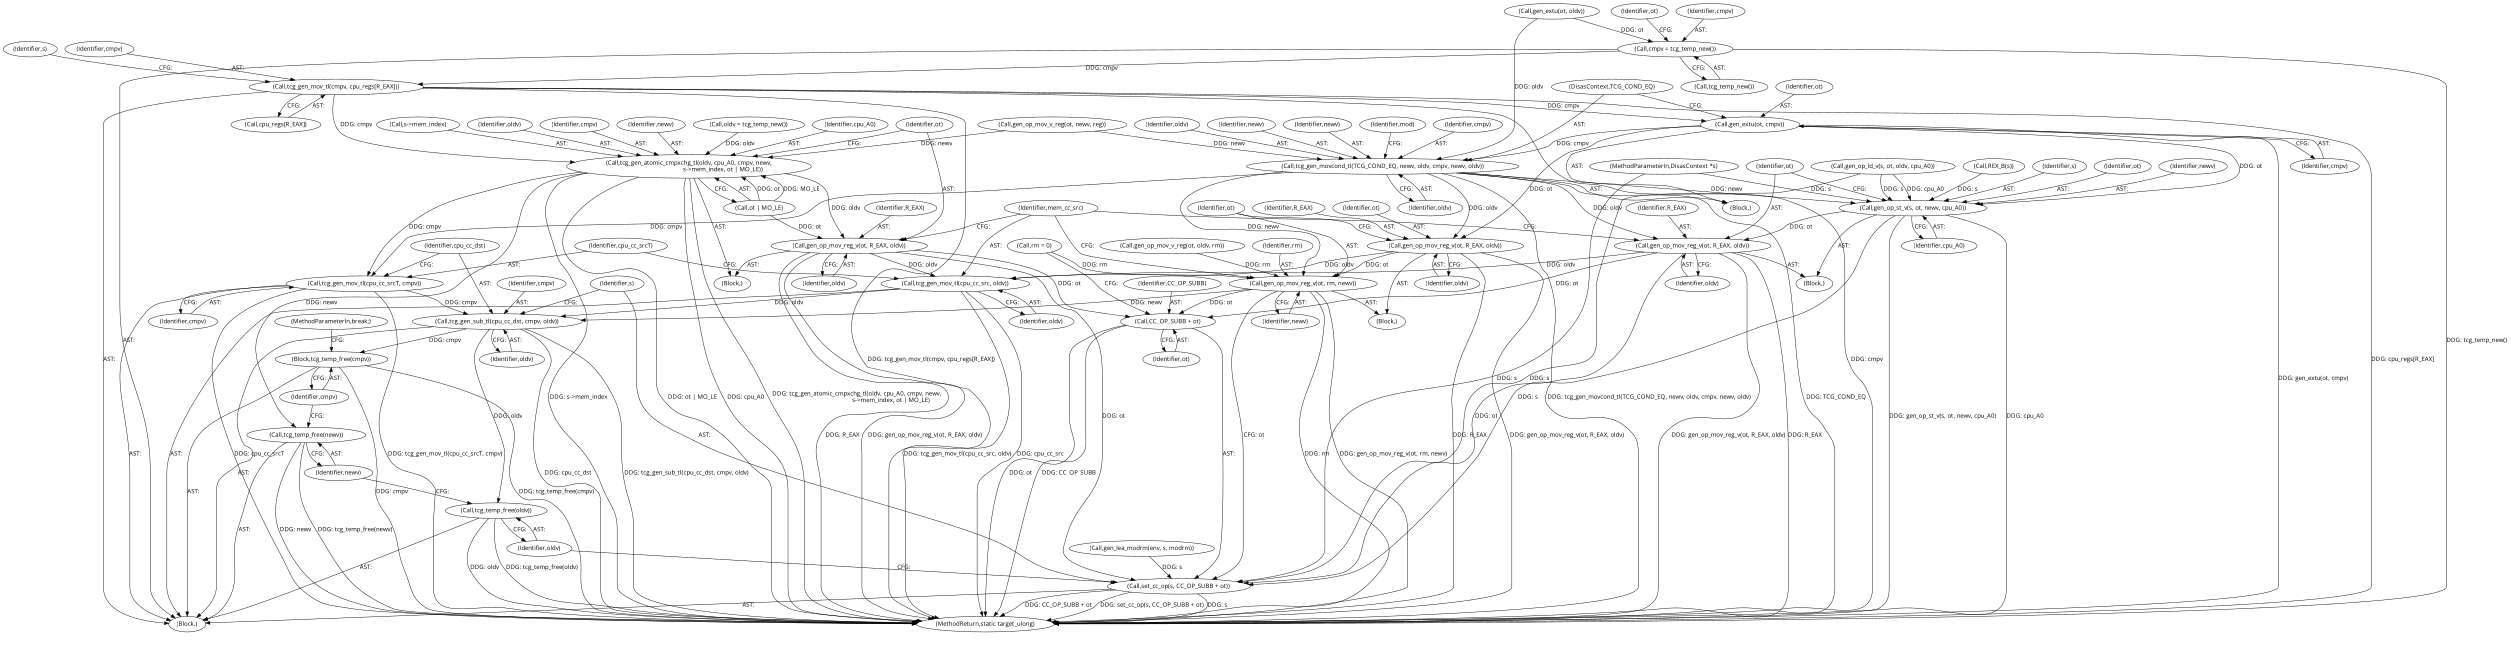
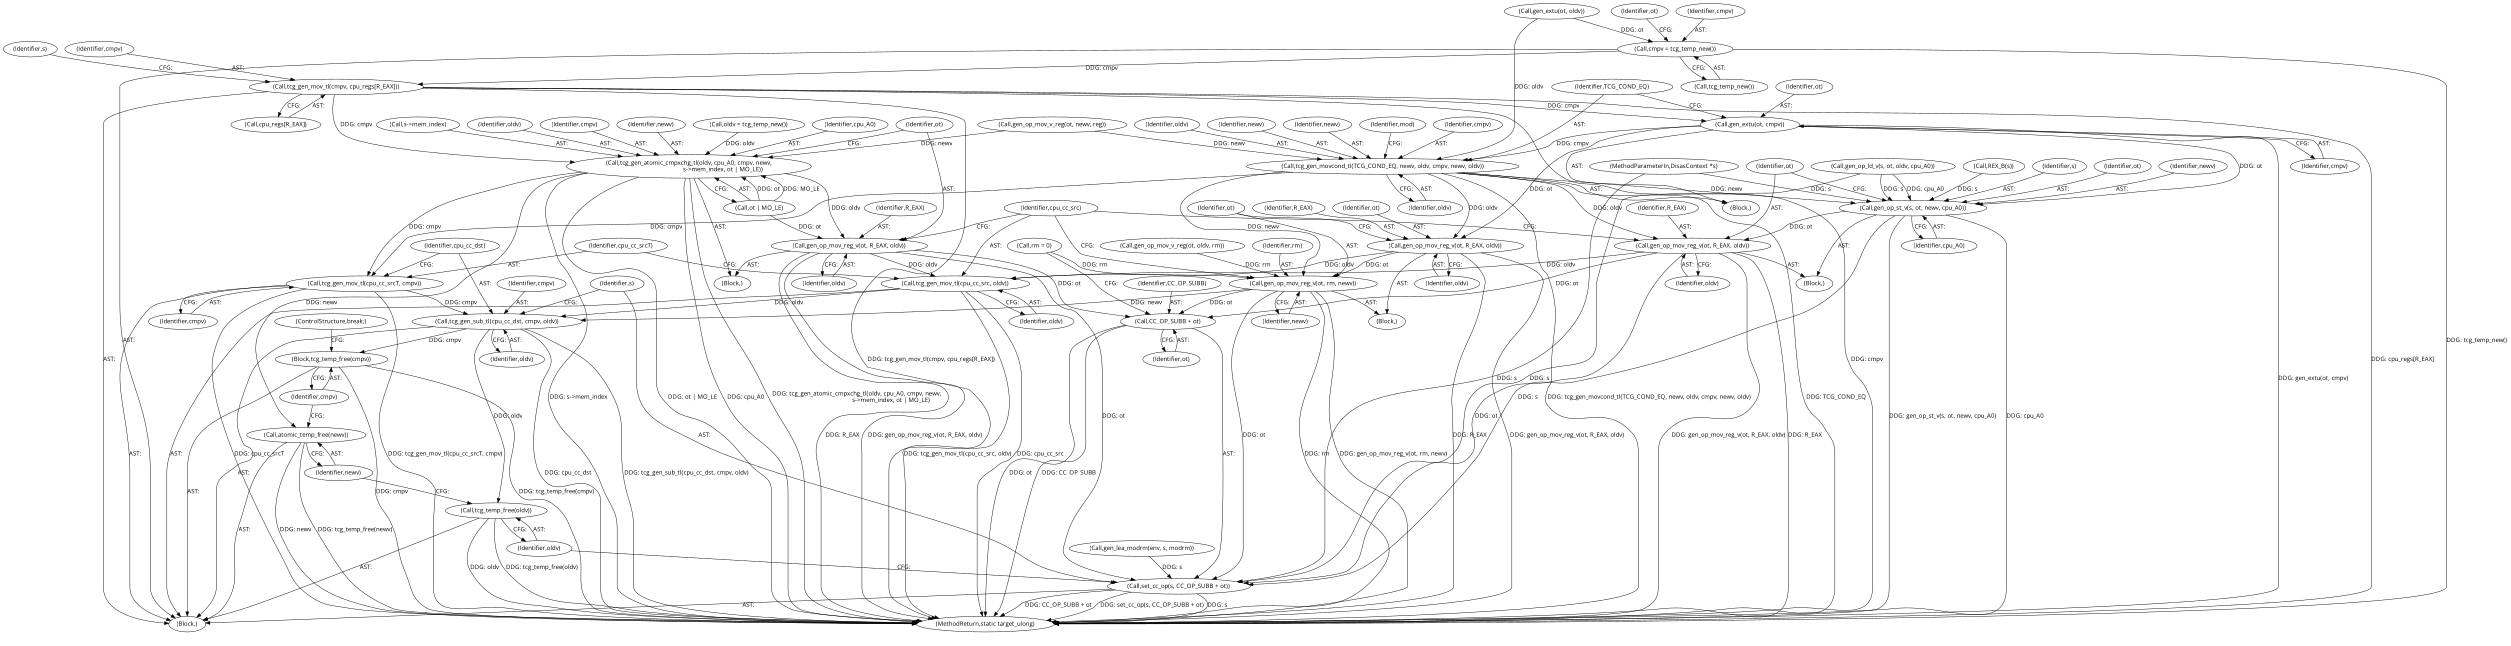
(1612, 87) -> (1612, 87)
(1051, 208) -> (1051, 208)
(331, 322) -> (331, 322)
(306, 435) -> (306, 435)
(1254, 435) -> (1254, 435)
